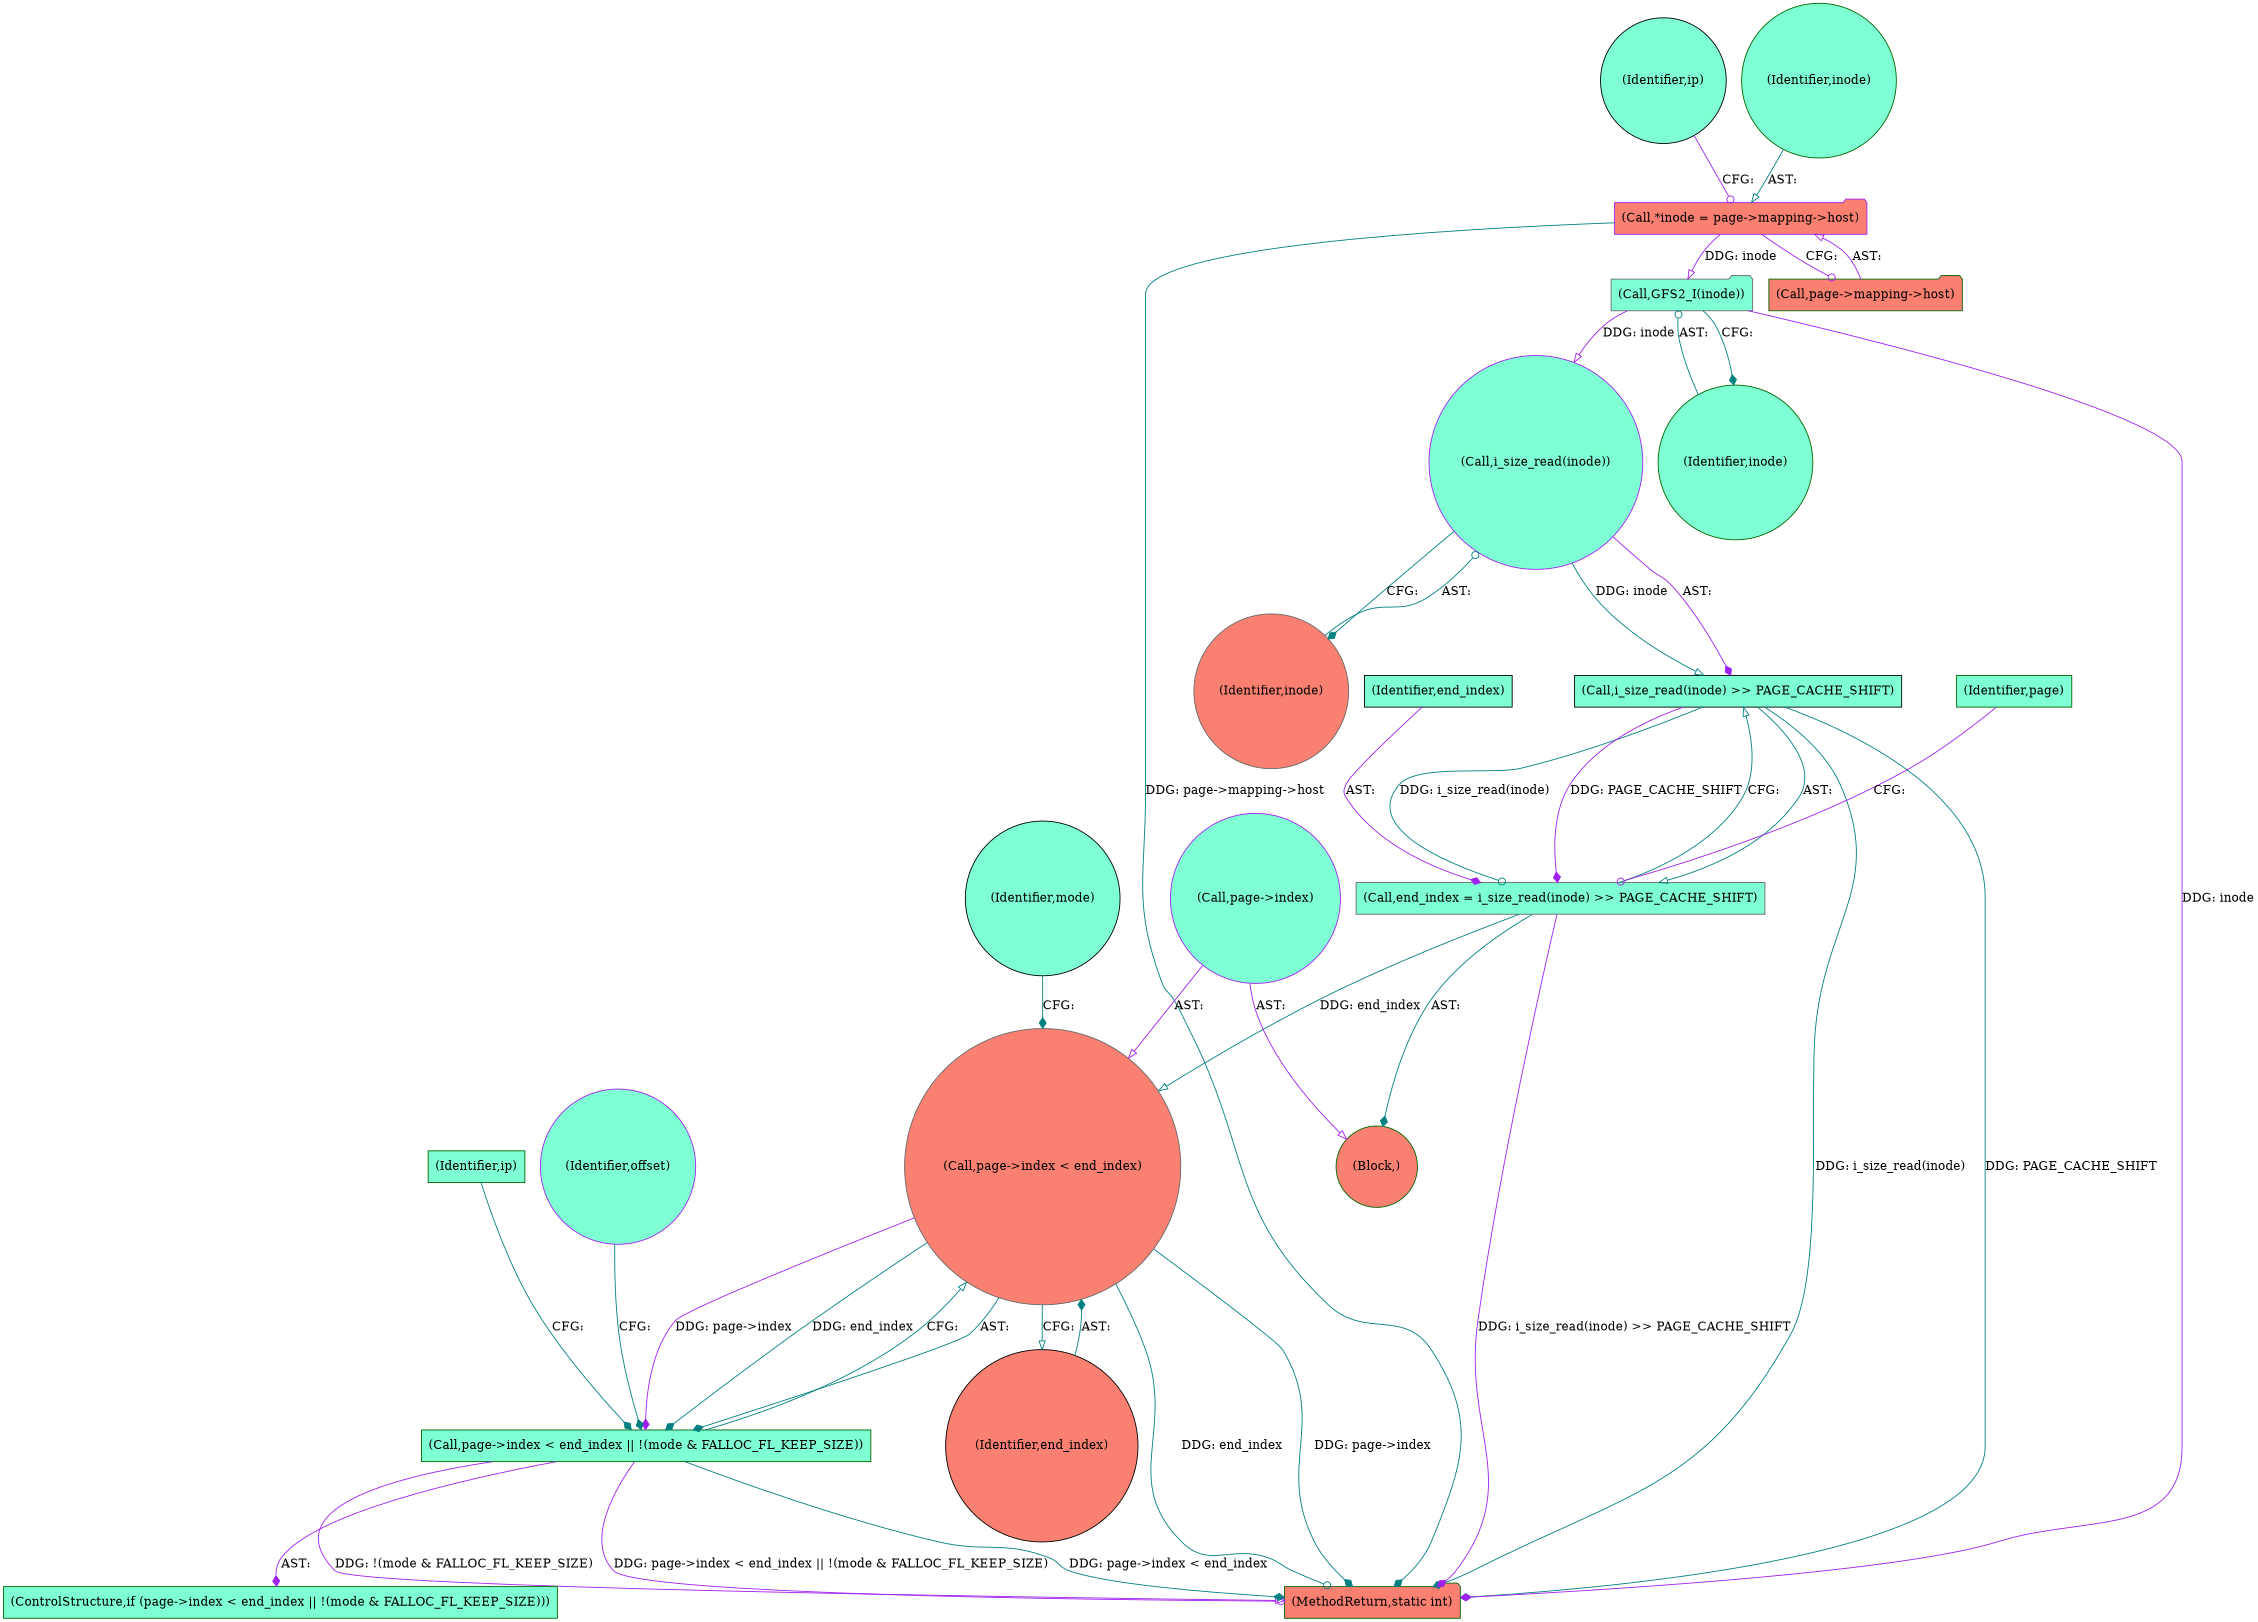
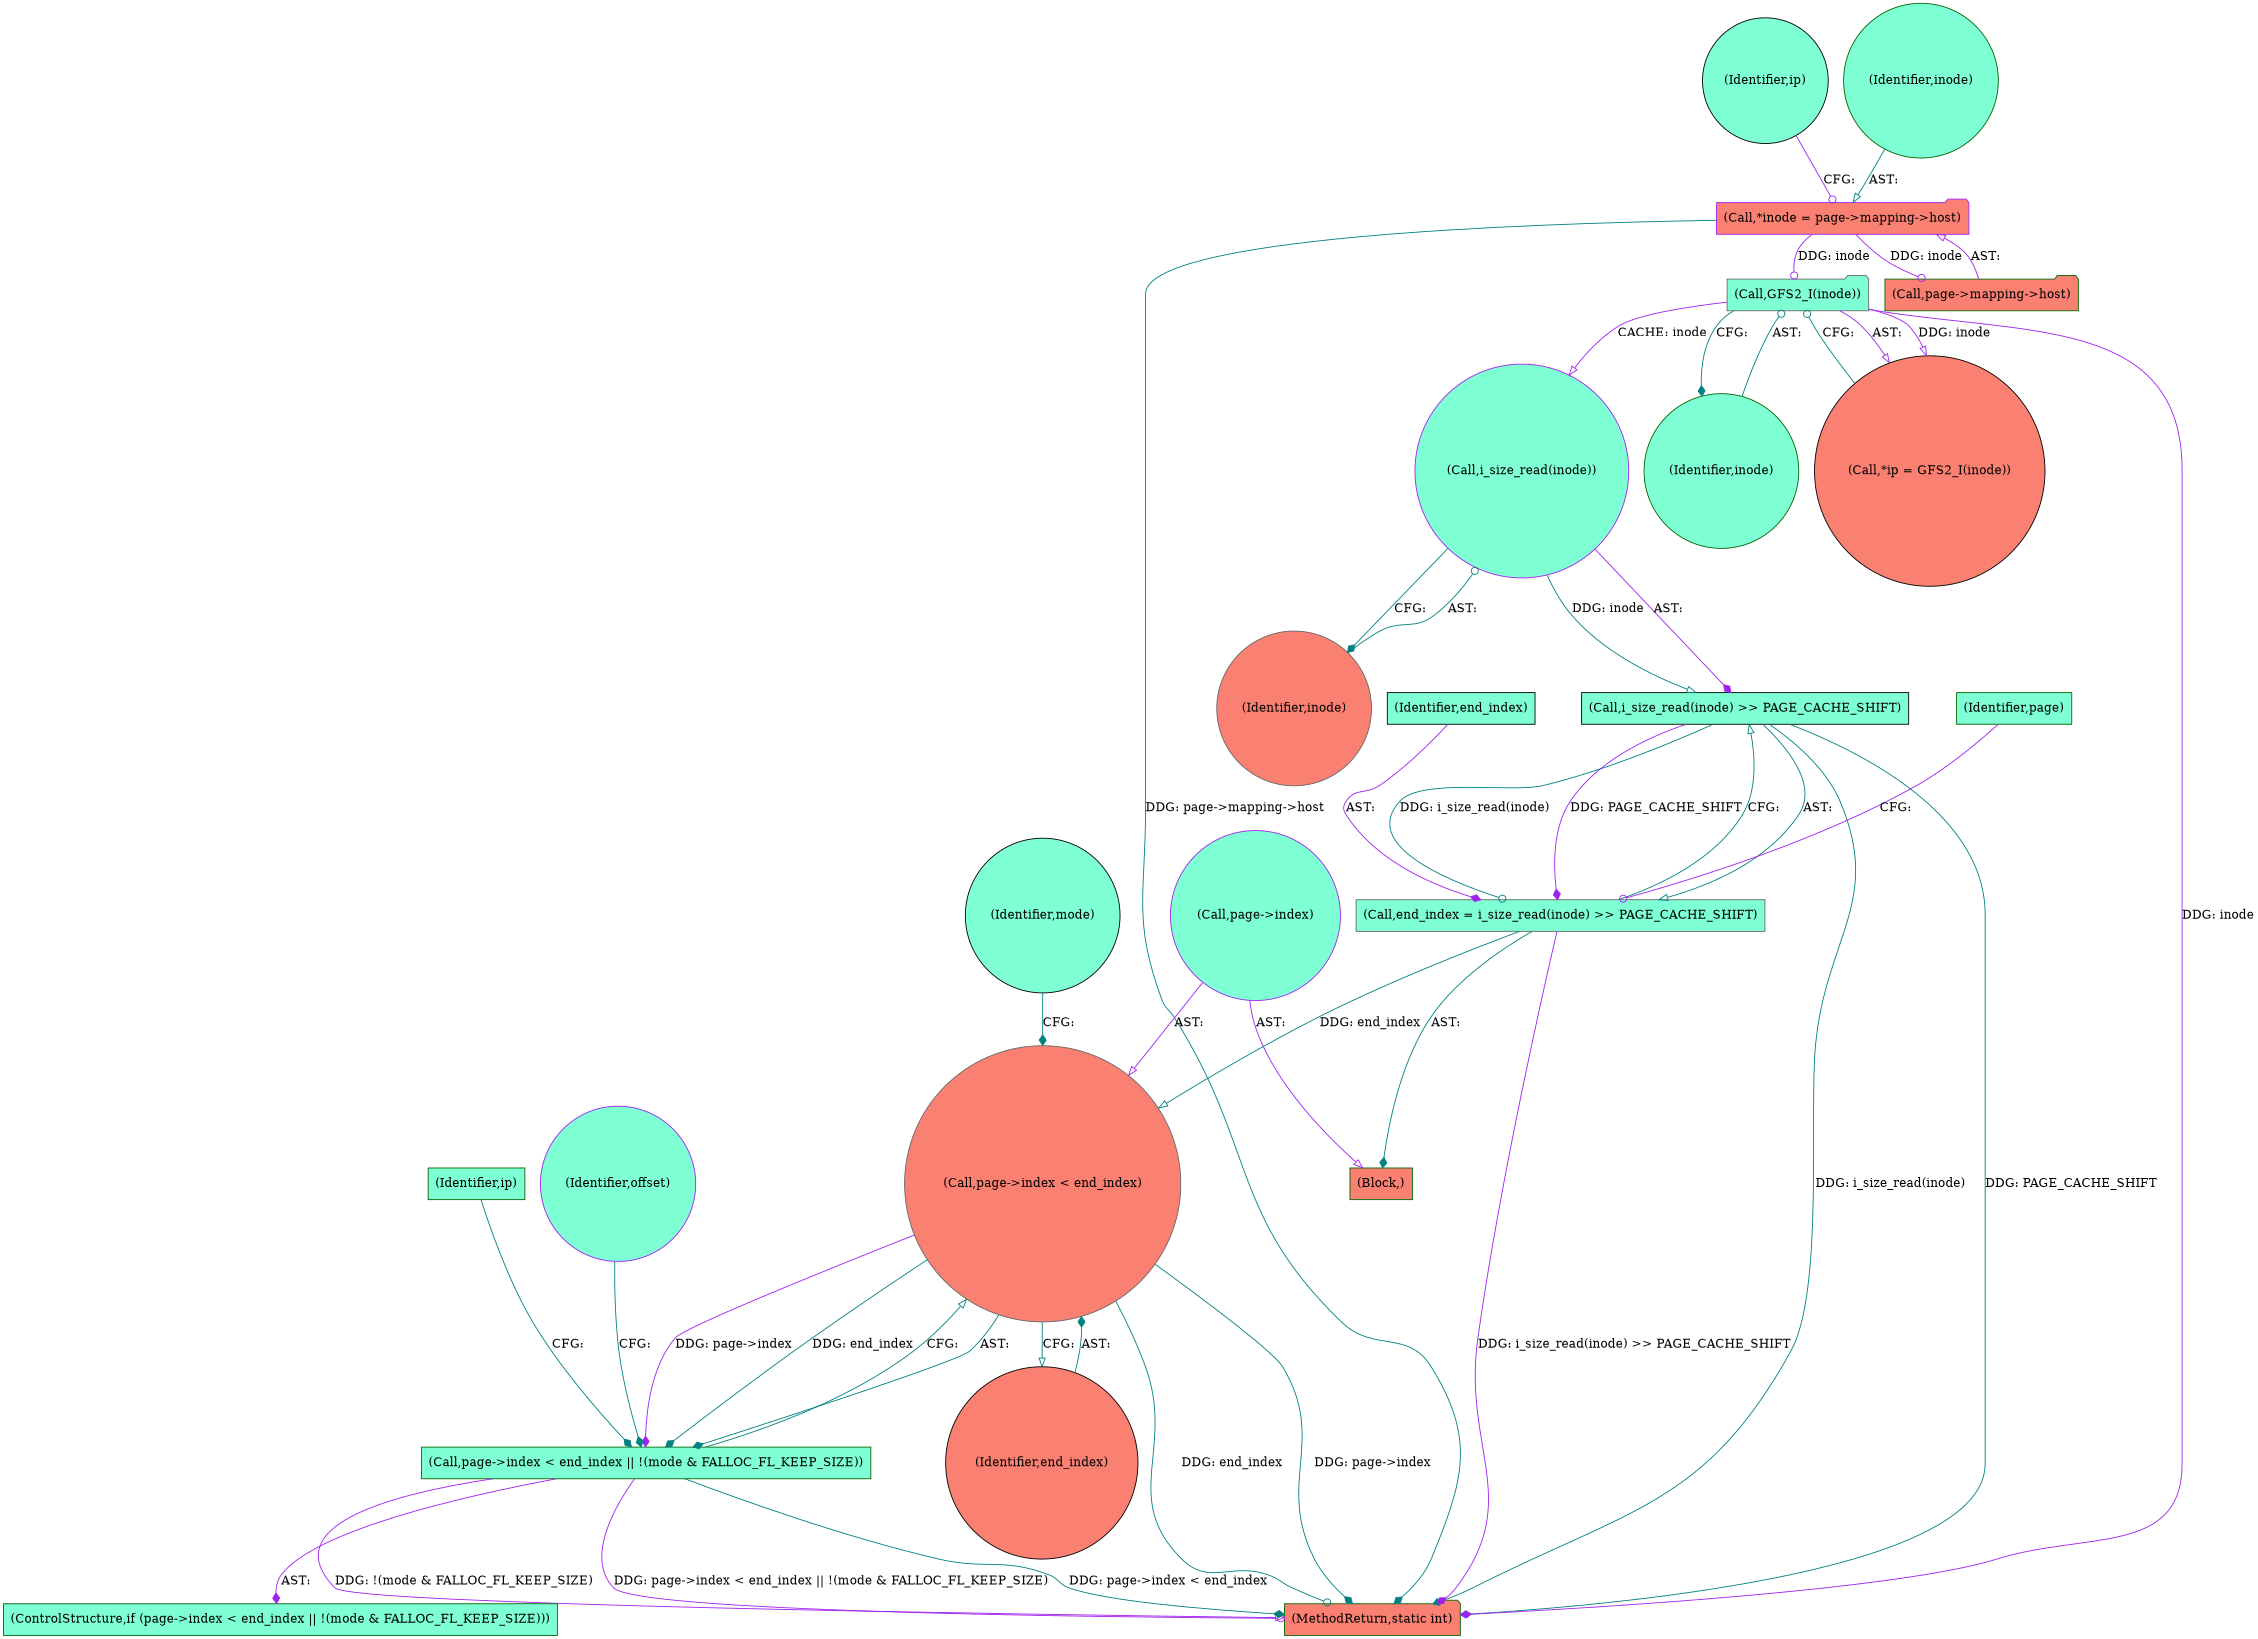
(1704, 251) -> (1798, 251)
(1824, 257) -> (1926, 257)
(1639, 333) -> (1663, 333)
none -> (1930, 471)
(1377, 1167) -> (1381, 1184)
